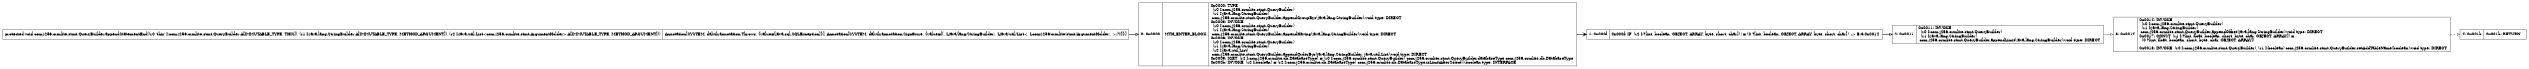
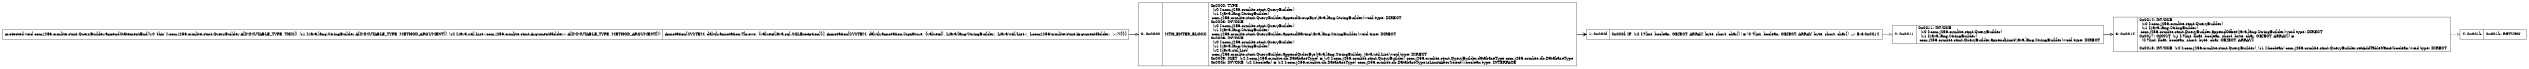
(1886, 34) -> (1886, 34)
(2107, 34) -> (2107, 34)
